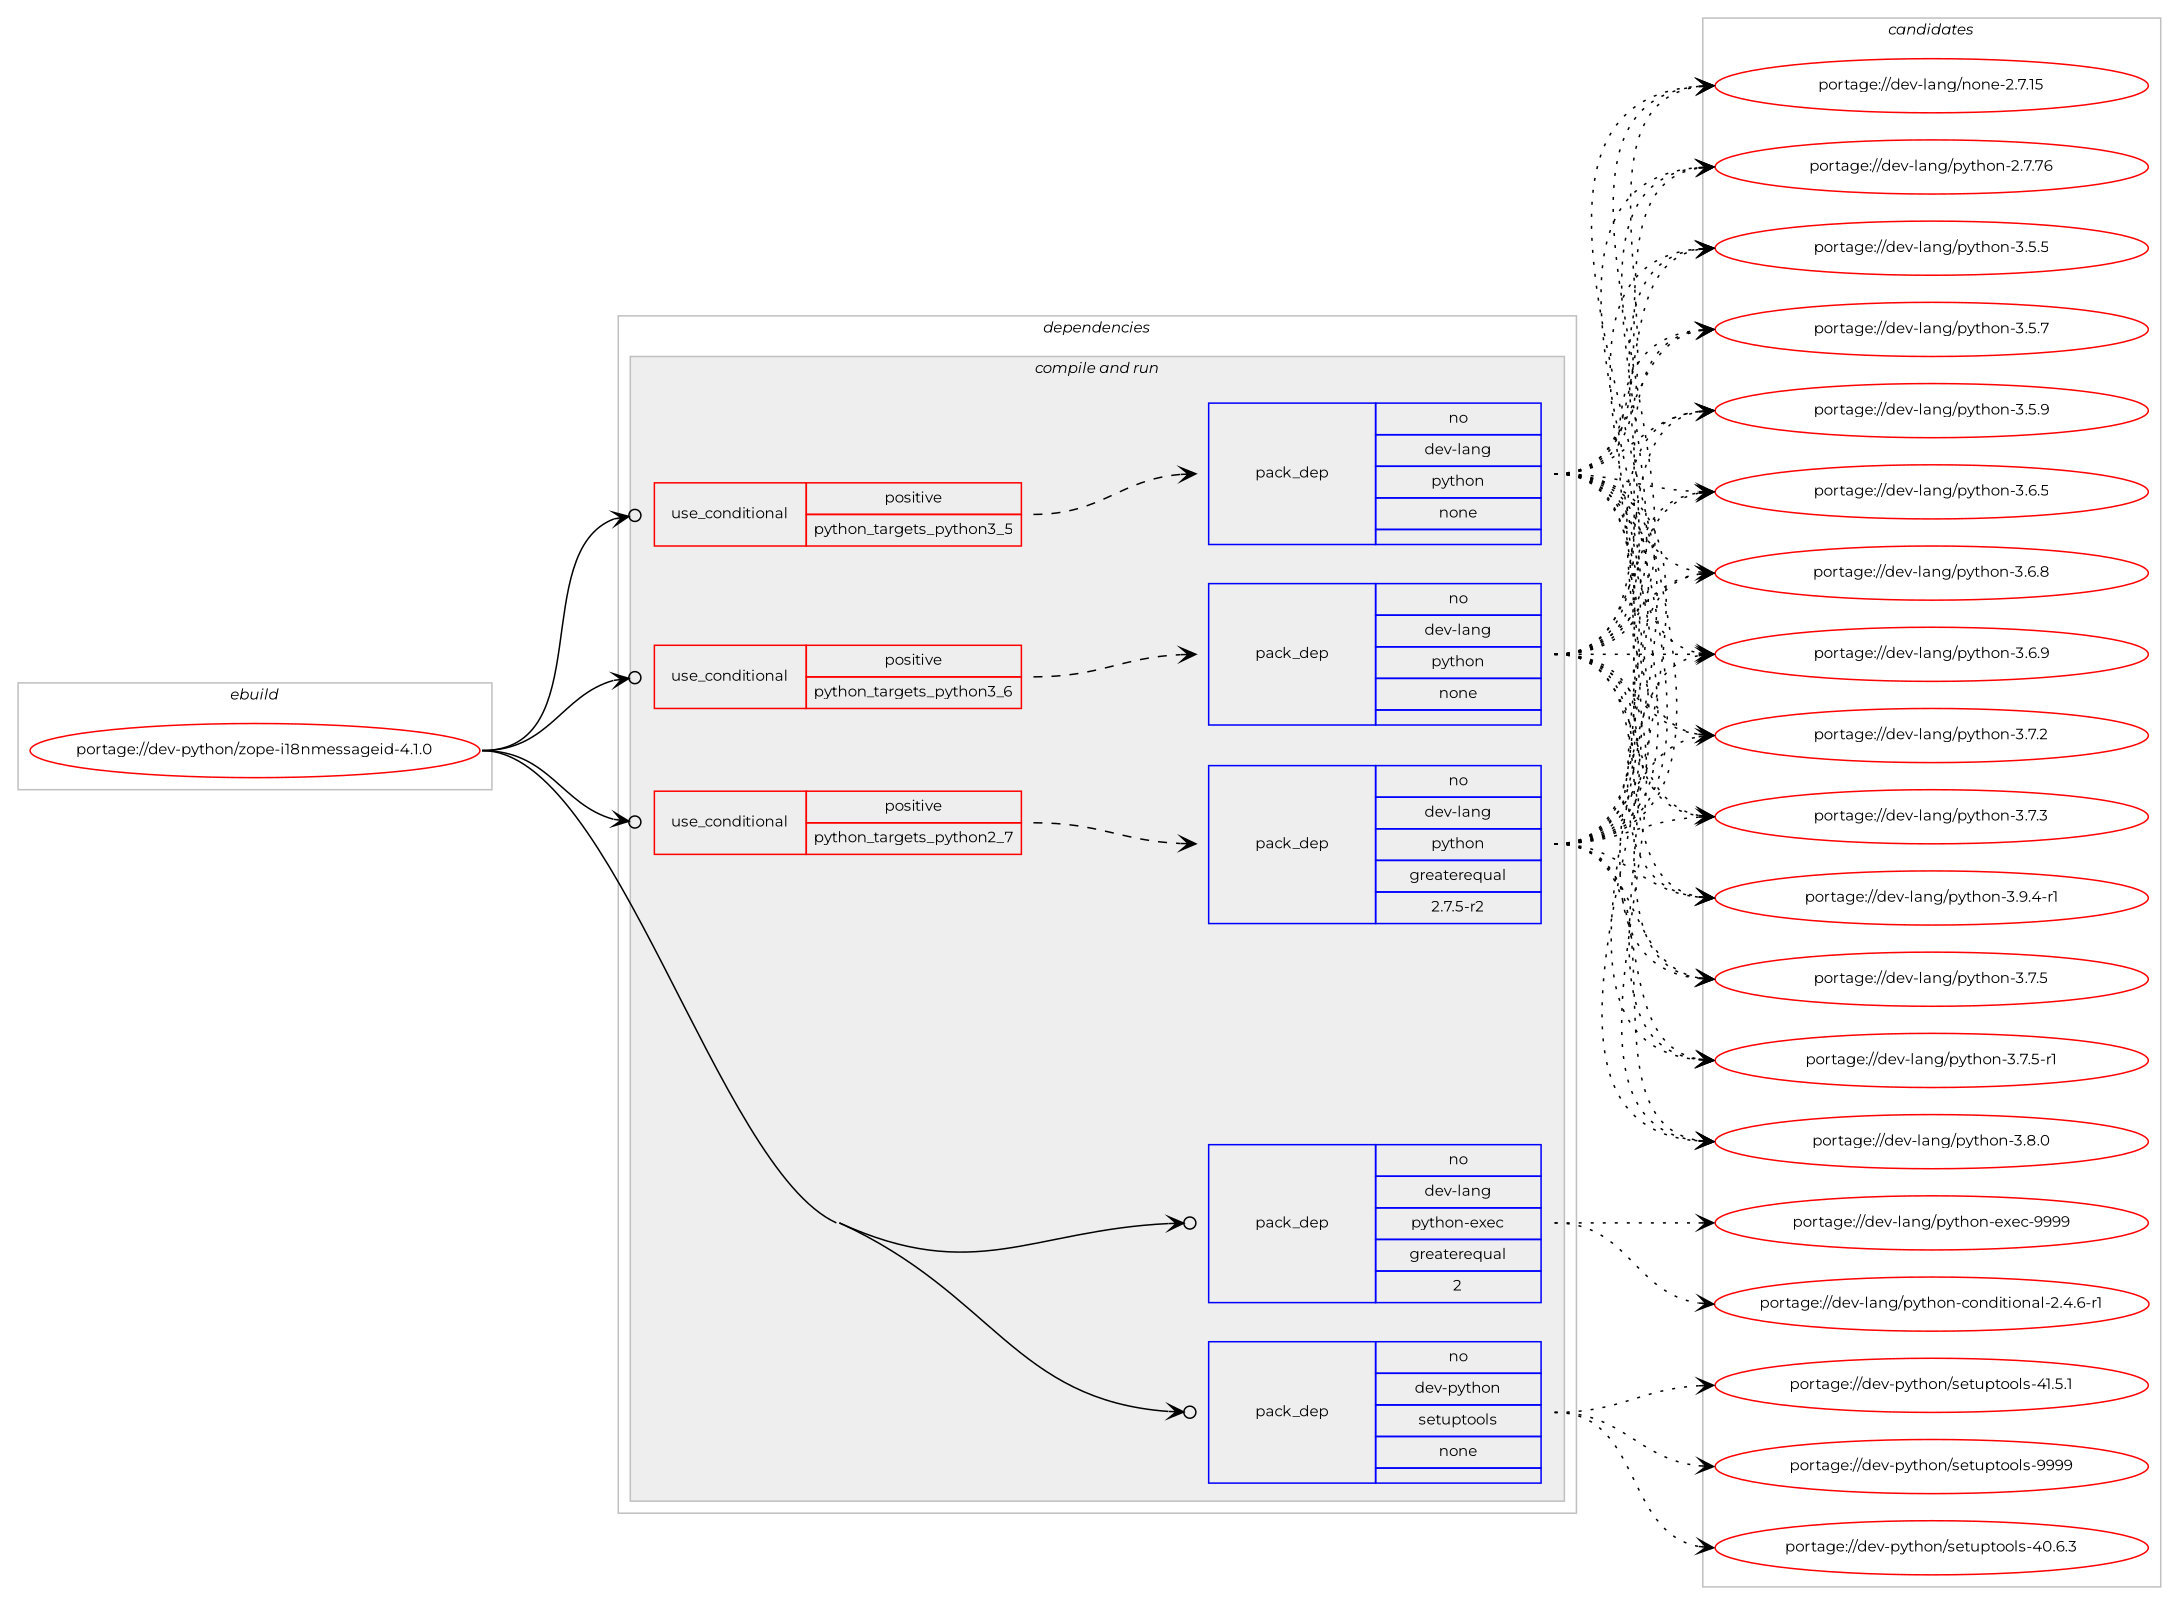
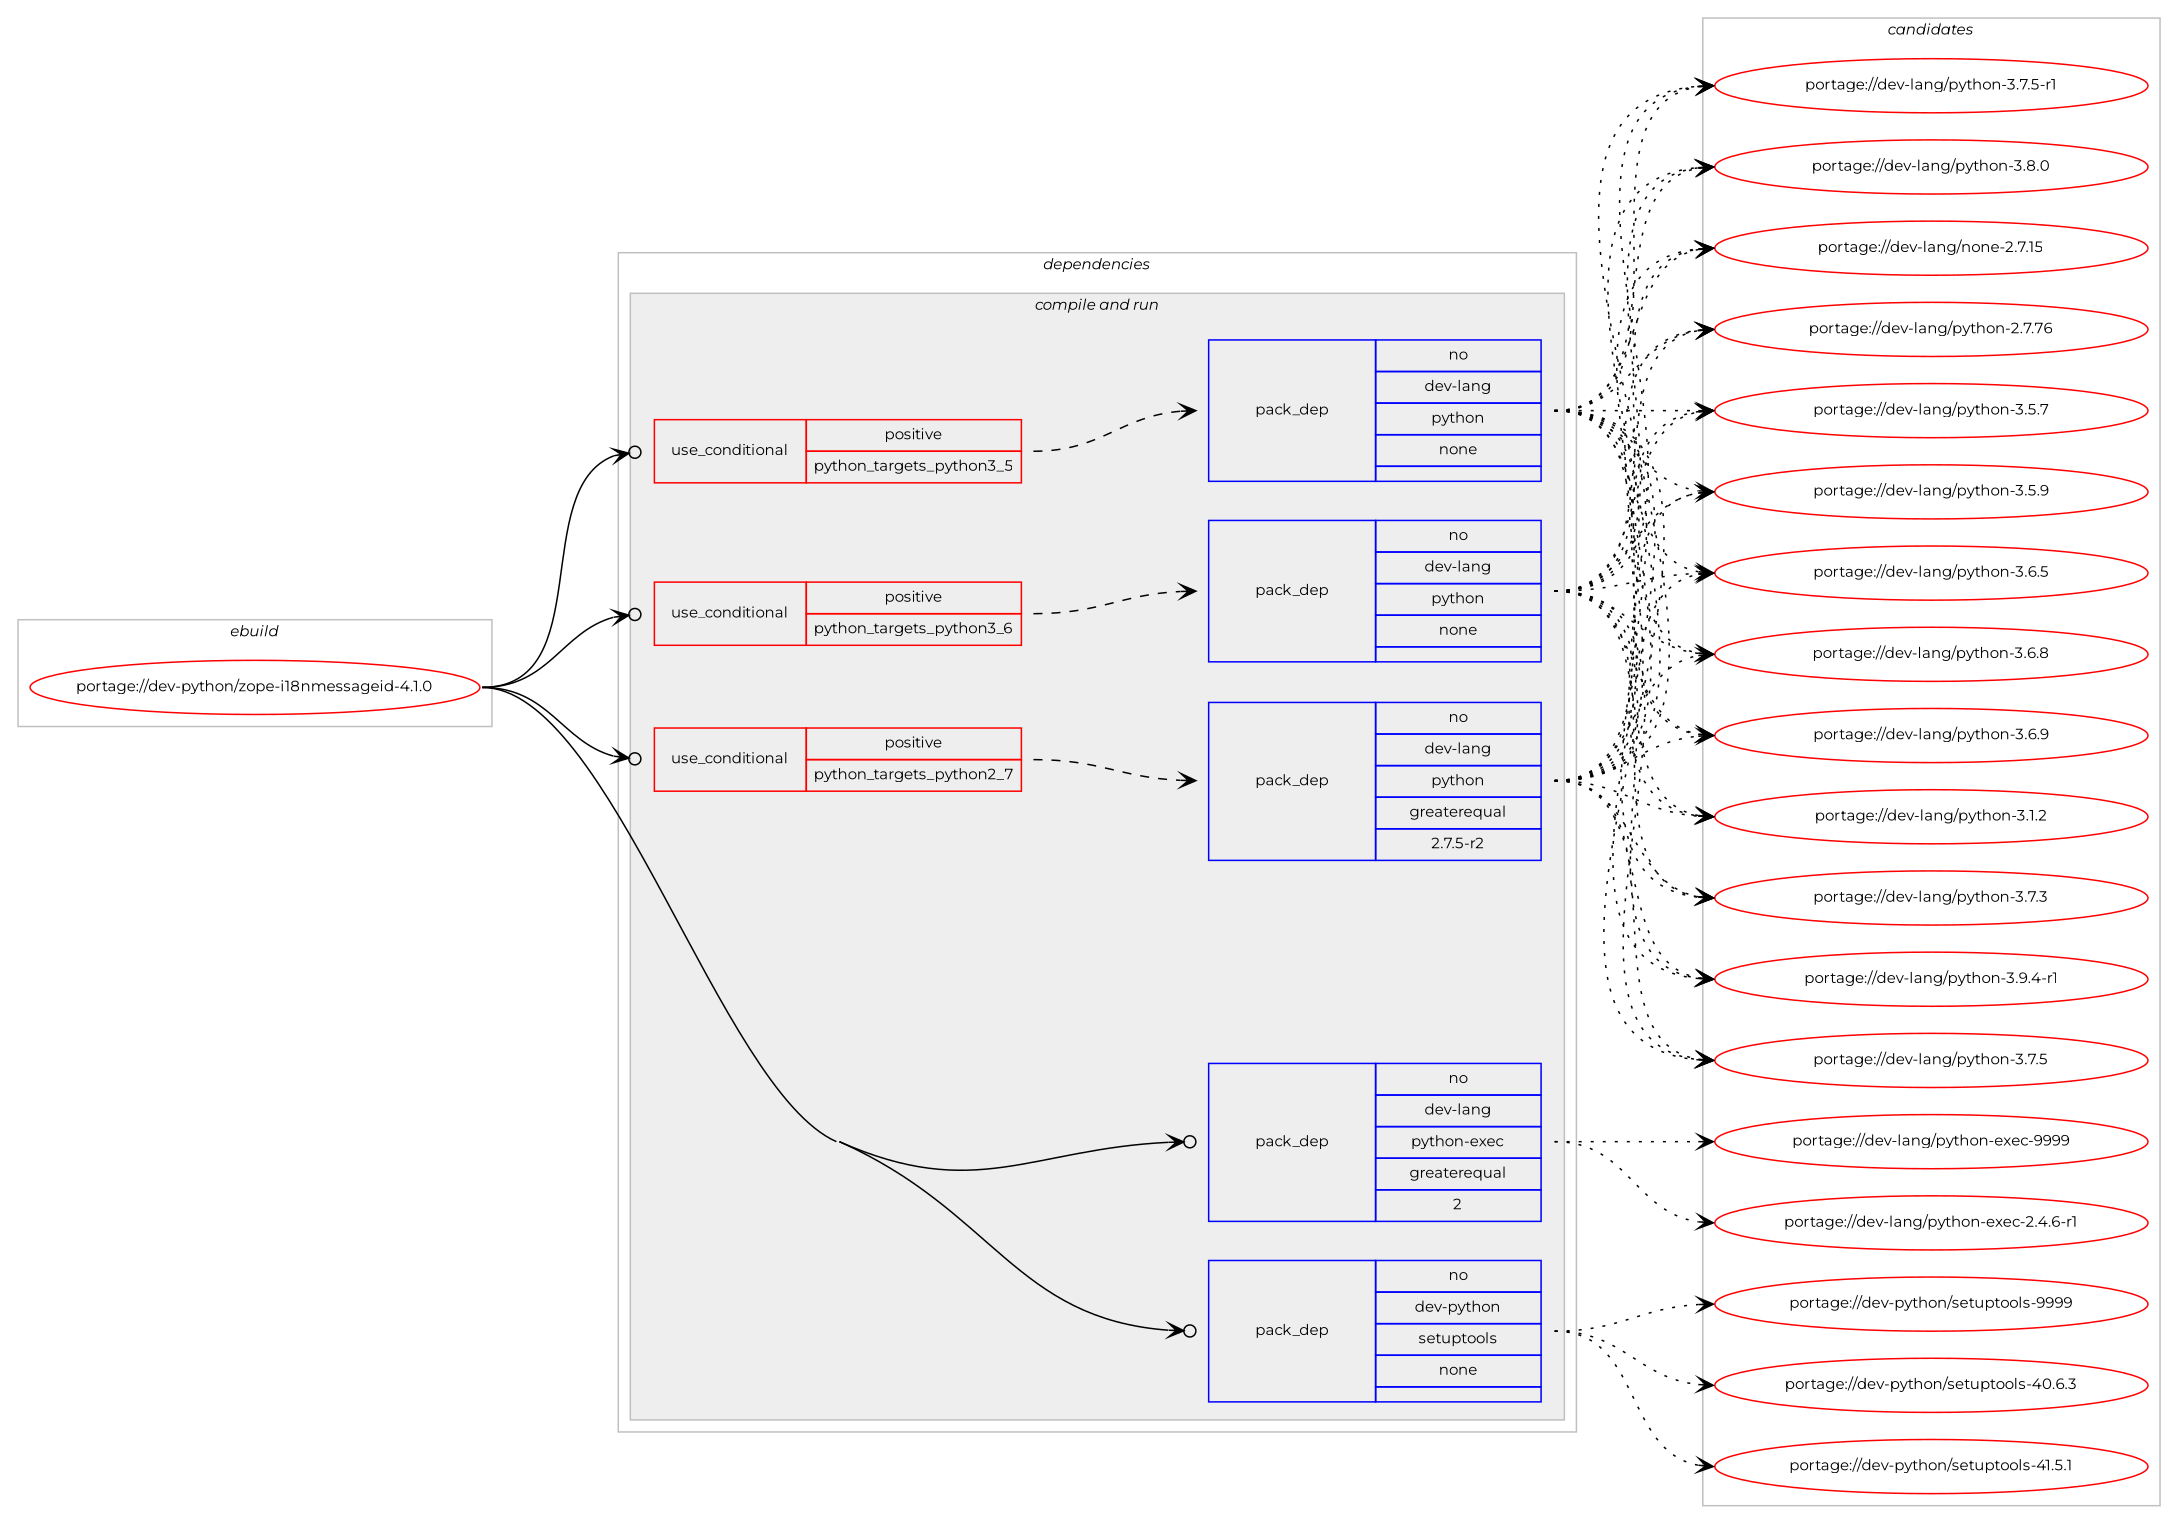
(1932, 248) -> none
(1932, 736) -> (1931, 817)
(1932, 1304) -> (1931, 1223)
